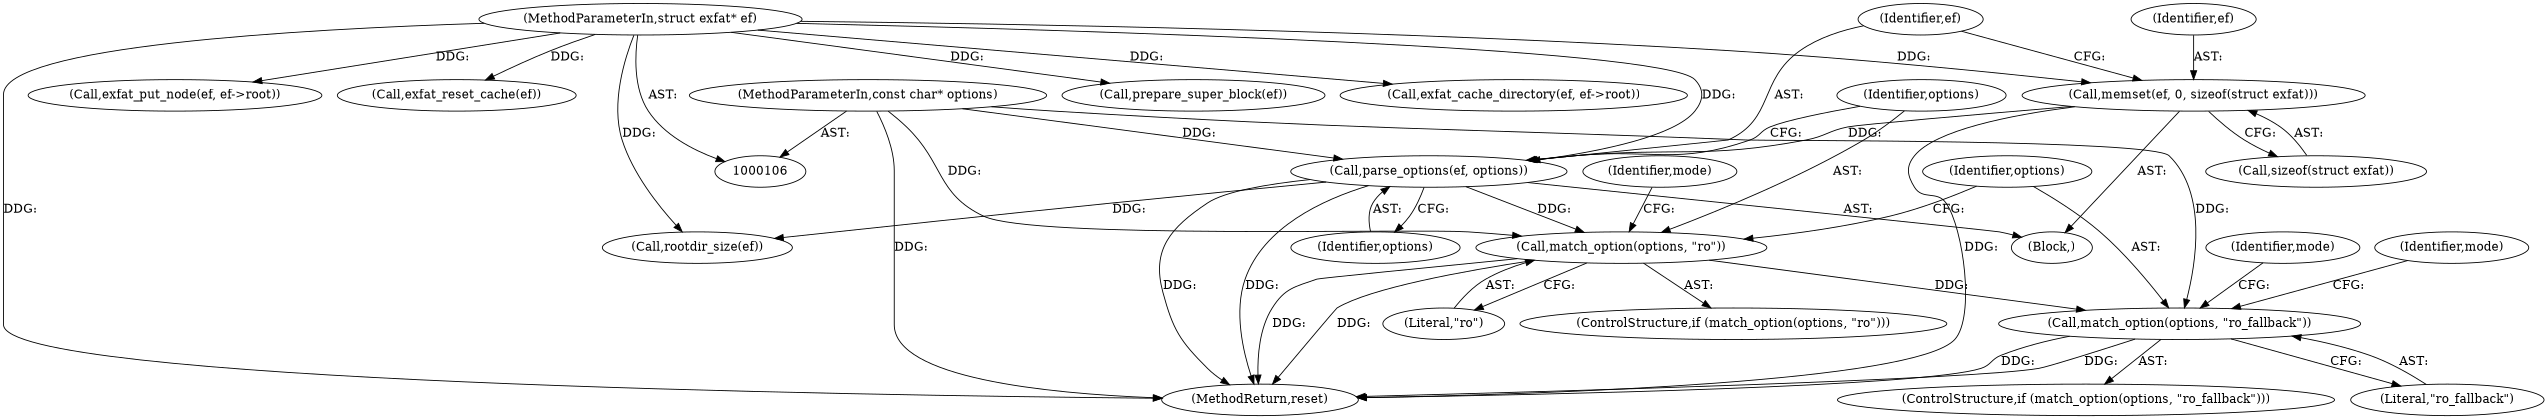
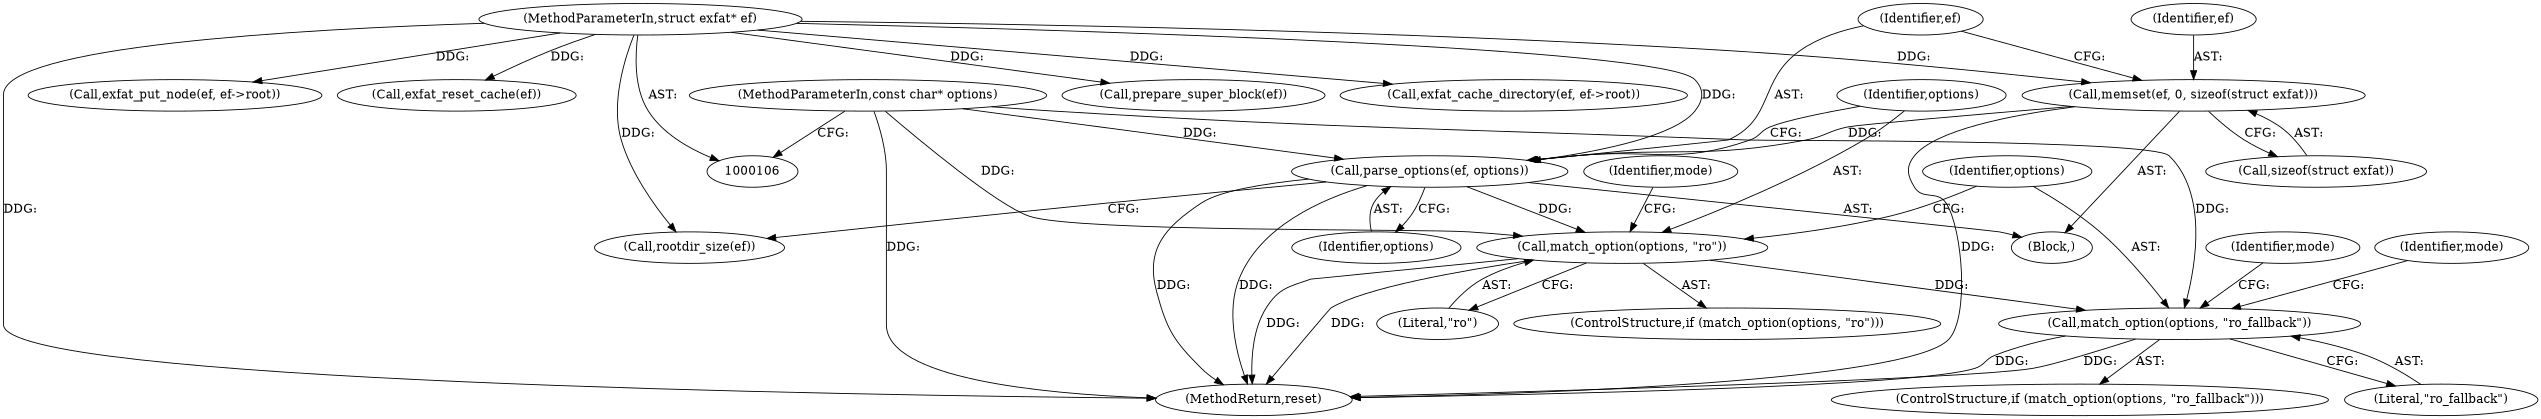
(837, 133) -> (835, 133)
(1131, 210) -> (1126, 210)
